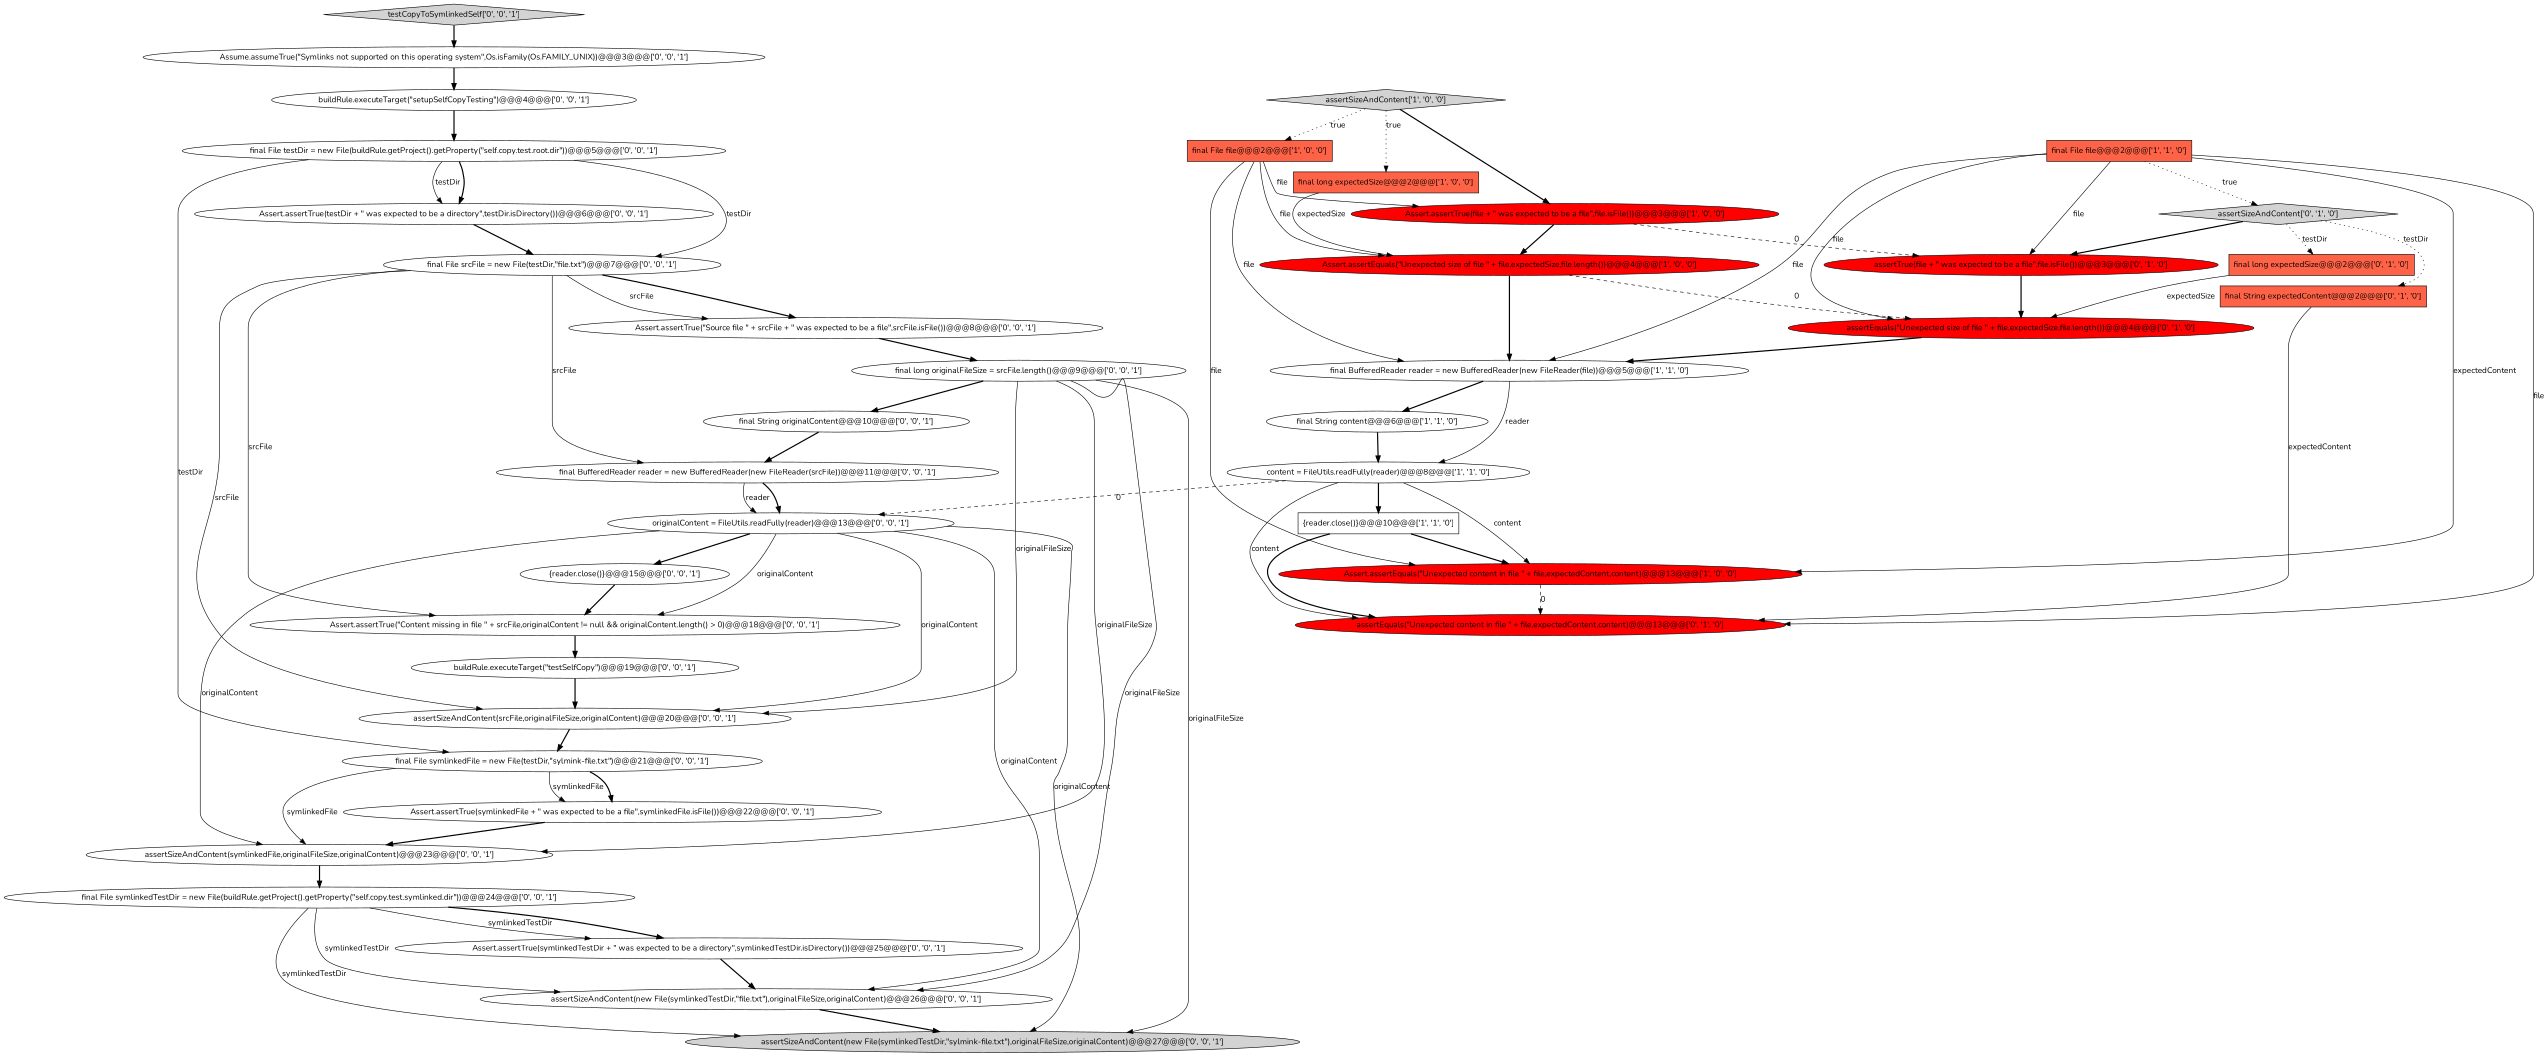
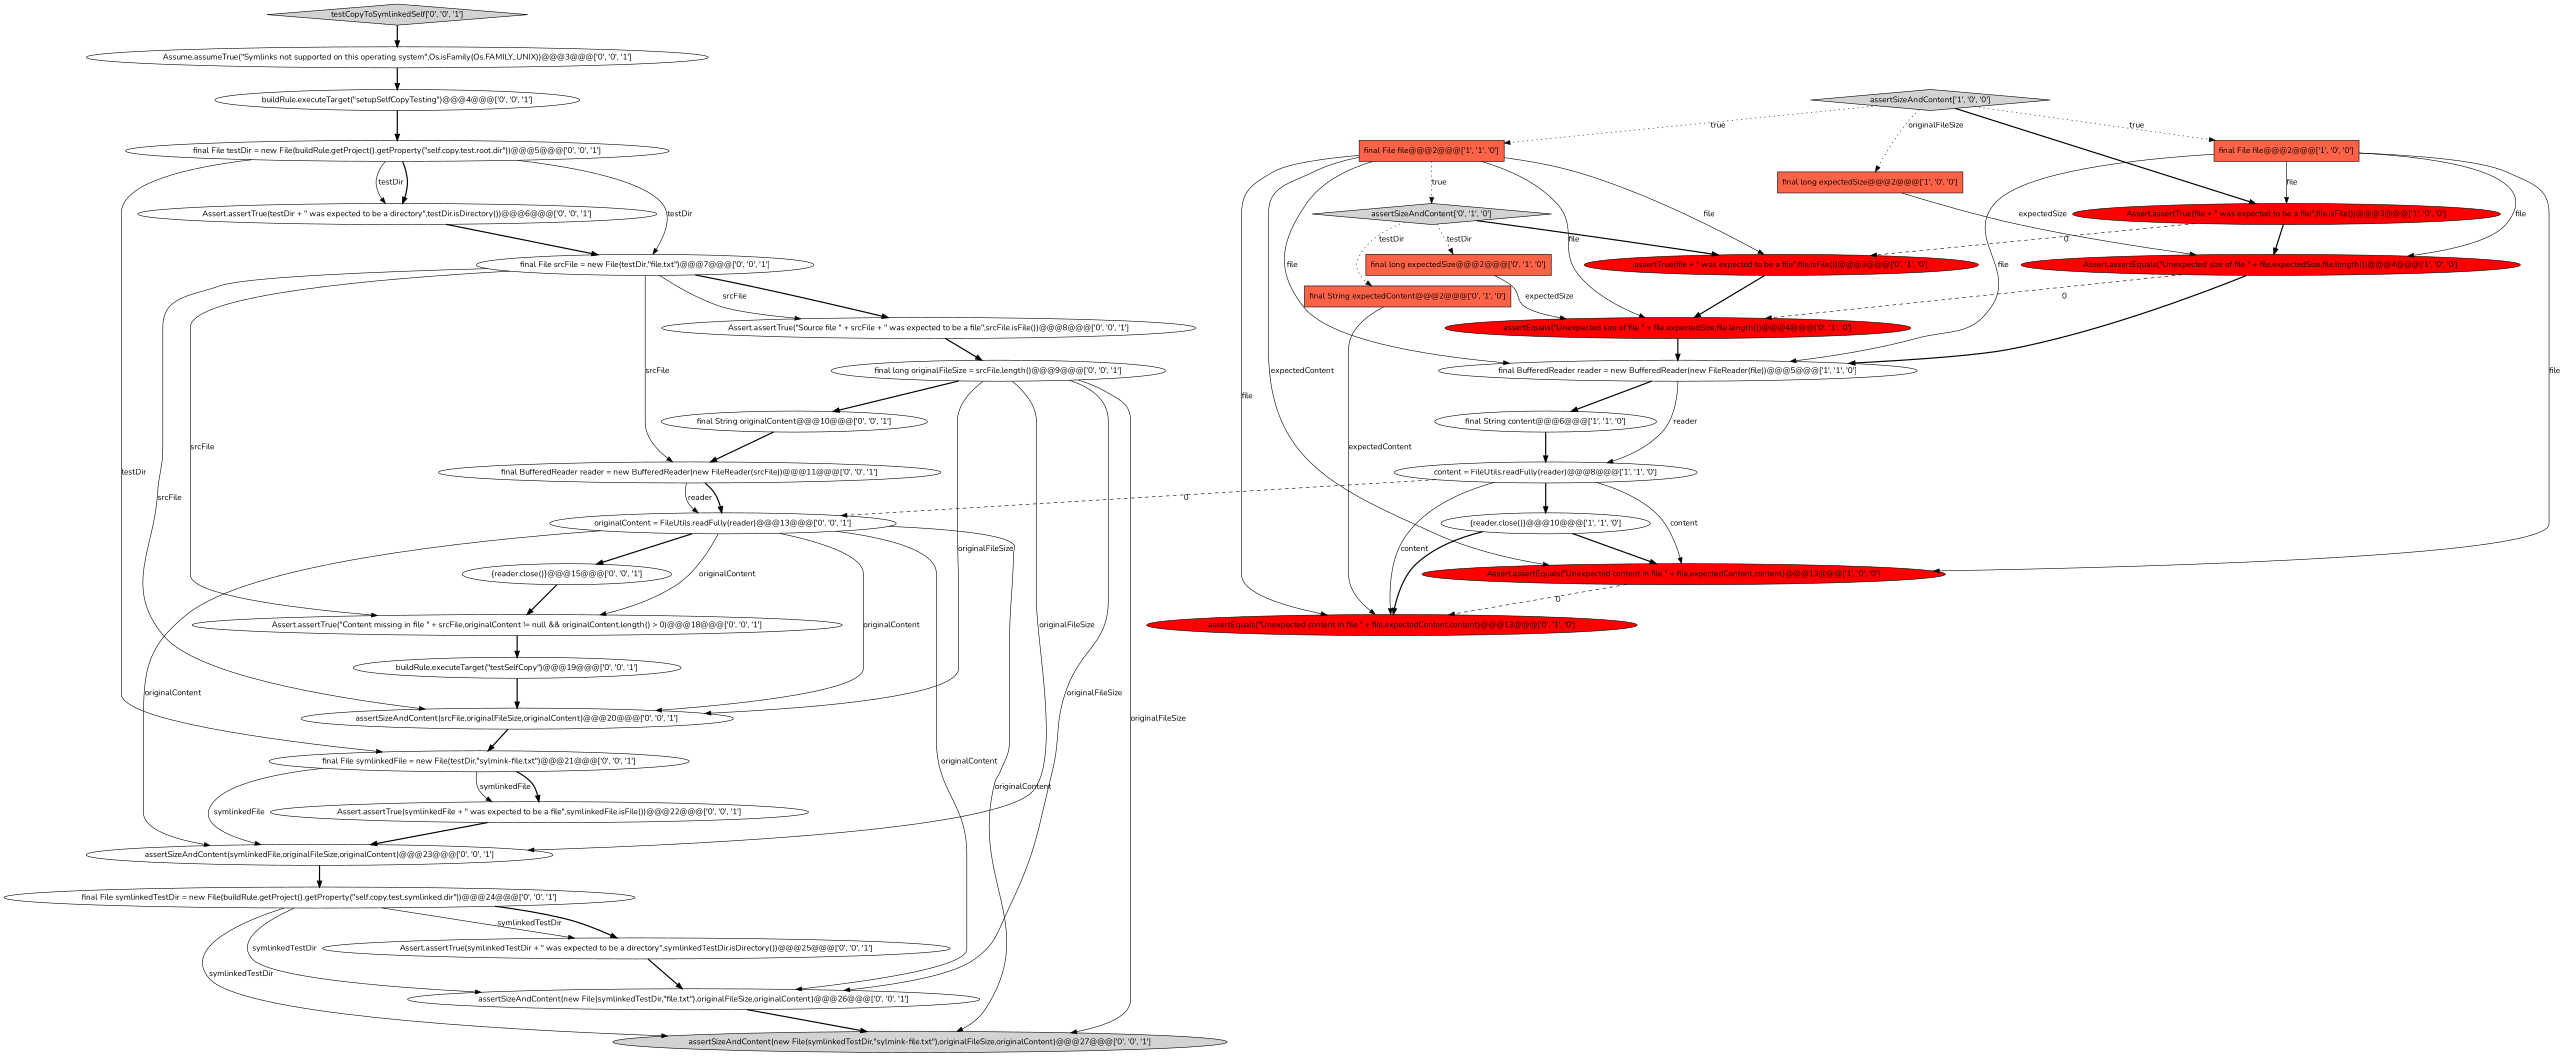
none -> (1694, 124)
(1394, 125) -> (1936, 125)
(1378, 523) -> (1546, 523)
